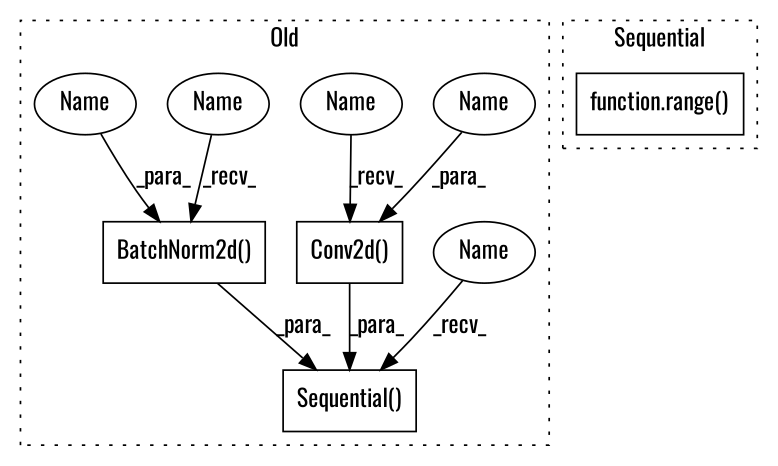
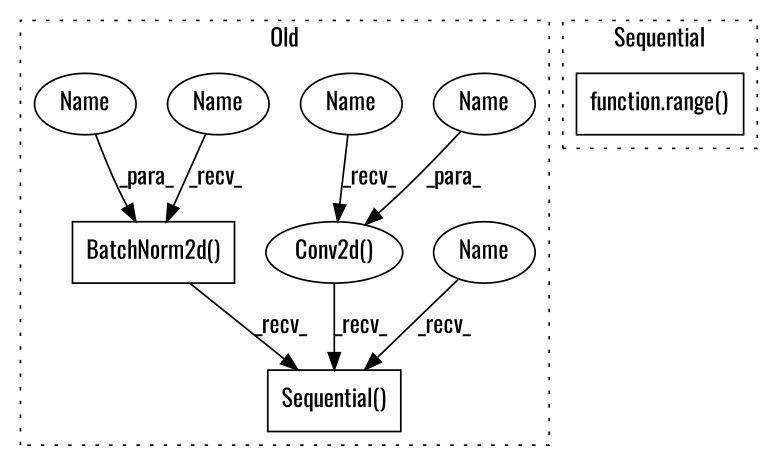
(350, 252) -> (334, 252)
(304, 327) -> (281, 327)
(377, 327) -> (361, 327)
